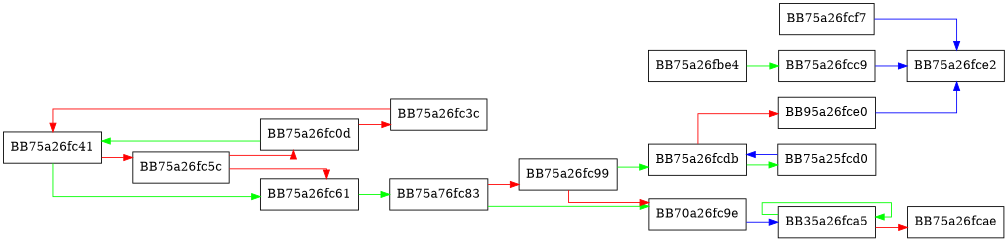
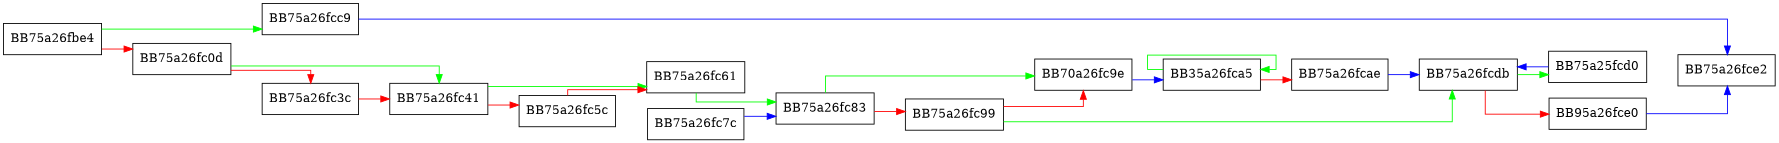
(827, 19) -> none
none -> (1399, 75)
none -> (696, 124)
(262, 155) -> (113, 49)
(439, 194) -> (825, 109)
